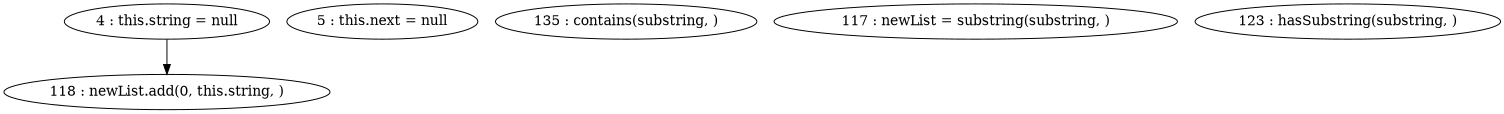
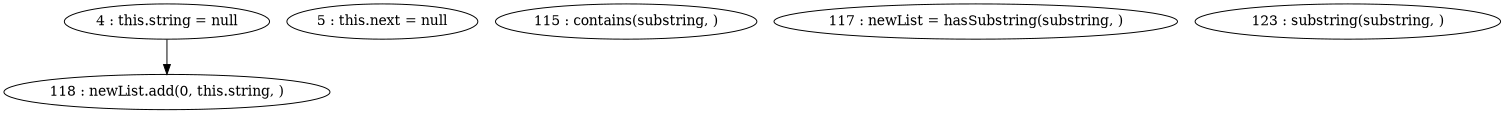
(626, 22) -> (626, 22)
(976, 22) -> (976, 22)
(1348, 22) -> (1348, 22)
